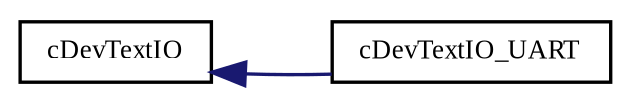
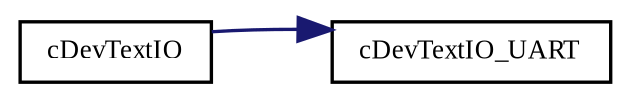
(289, 75) -> (254, 30)
